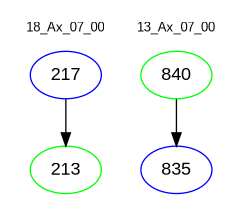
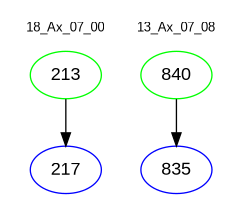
(176, 28) -> (176, 28)
(66, 116) -> (66, 116)
